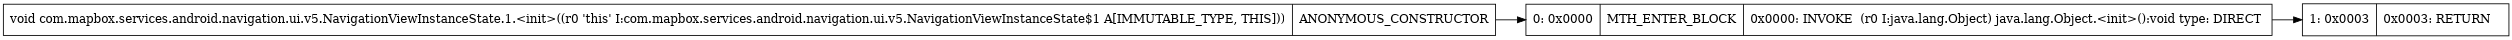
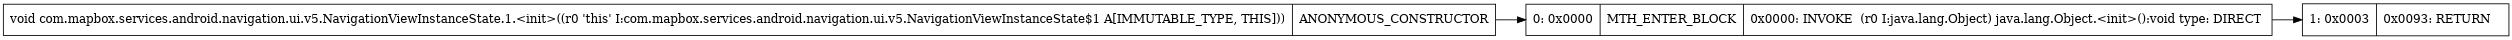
(2443, 19) -> (2443, 19)
